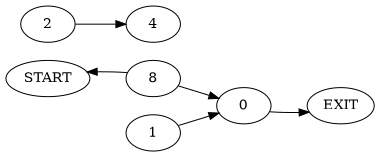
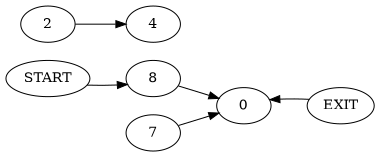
(112, 72) -> (102, 85)
(284, 112) -> (295, 99)
(153, 133) -> (153, 133)
